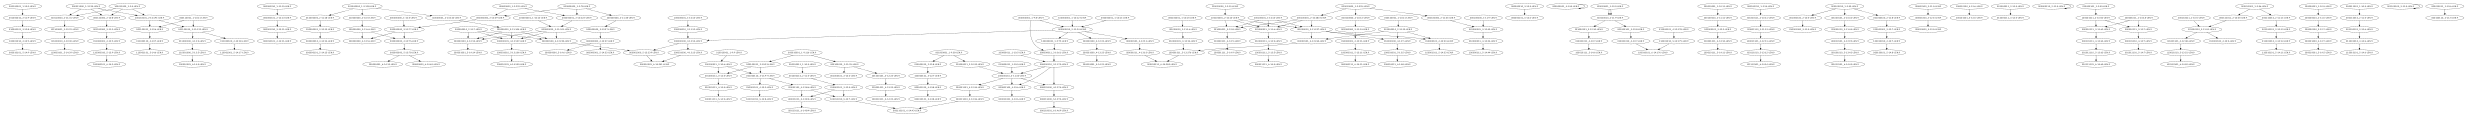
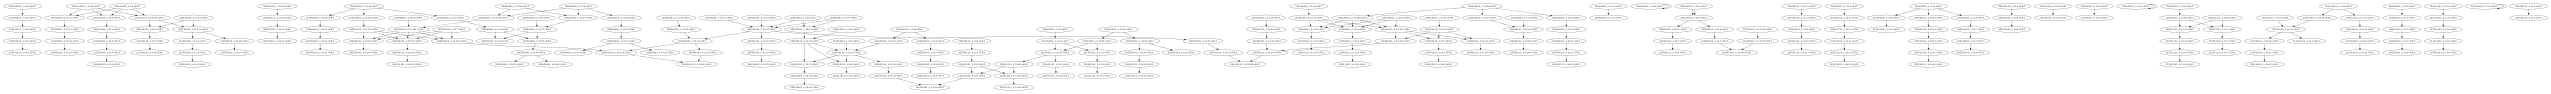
(1064, 35) -> (805, 23)
